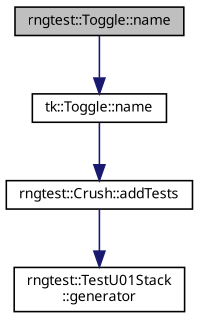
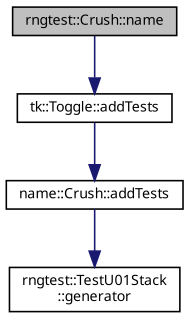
(99, 21) -> (95, 21)
(99, 108) -> (95, 108)
(99, 195) -> (95, 195)
